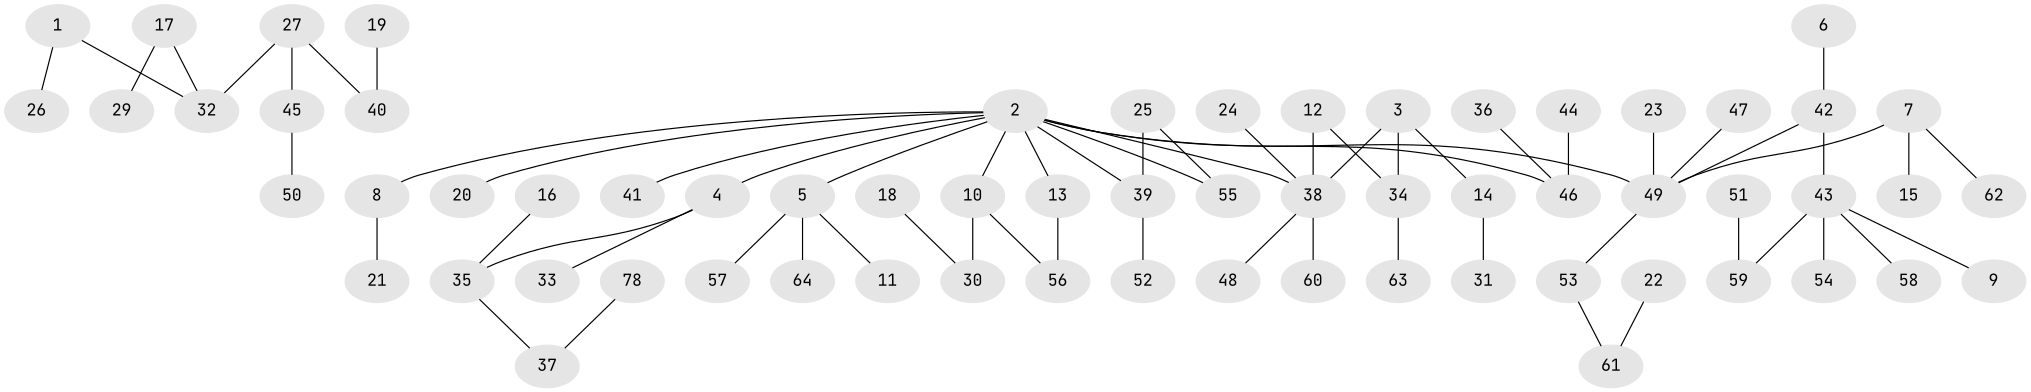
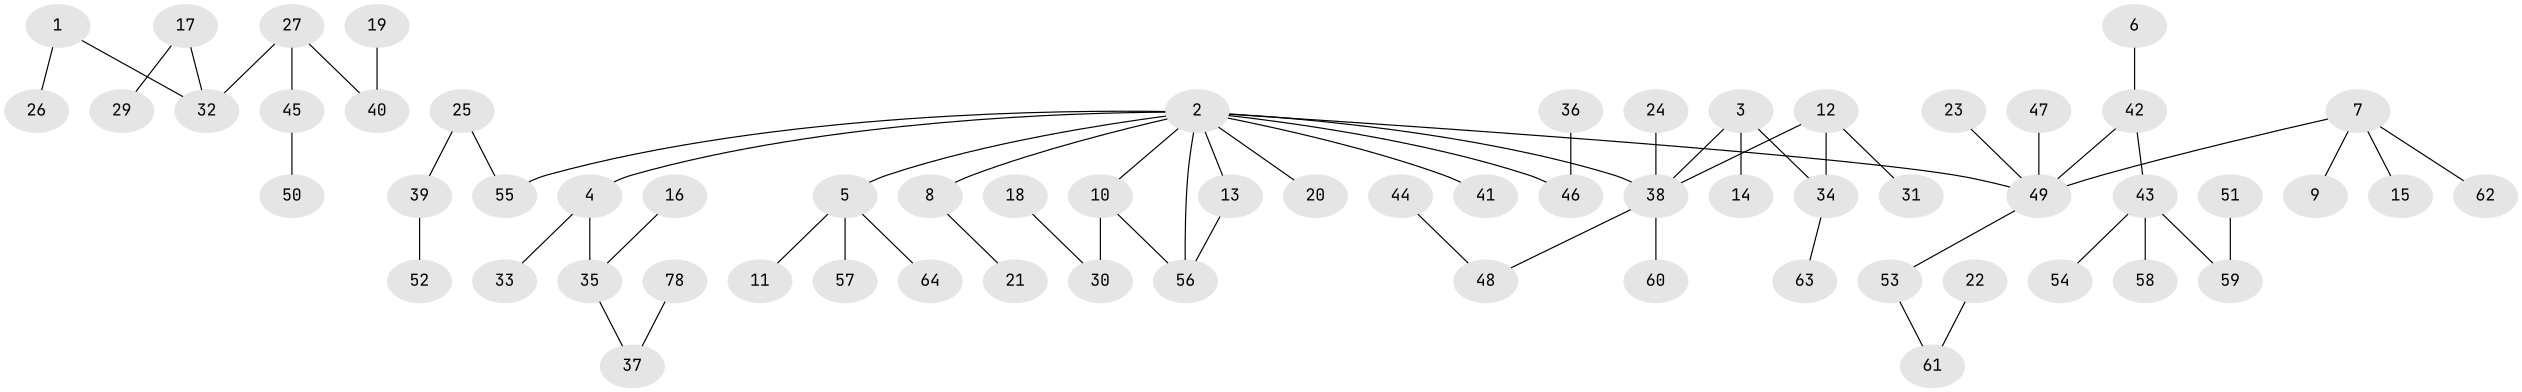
(1079, 154) -> (1186, 196)
(1568, 154) -> (1443, 239)
(1483, 239) -> (1869, 154)
(1909, 239) -> (2337, 154)
